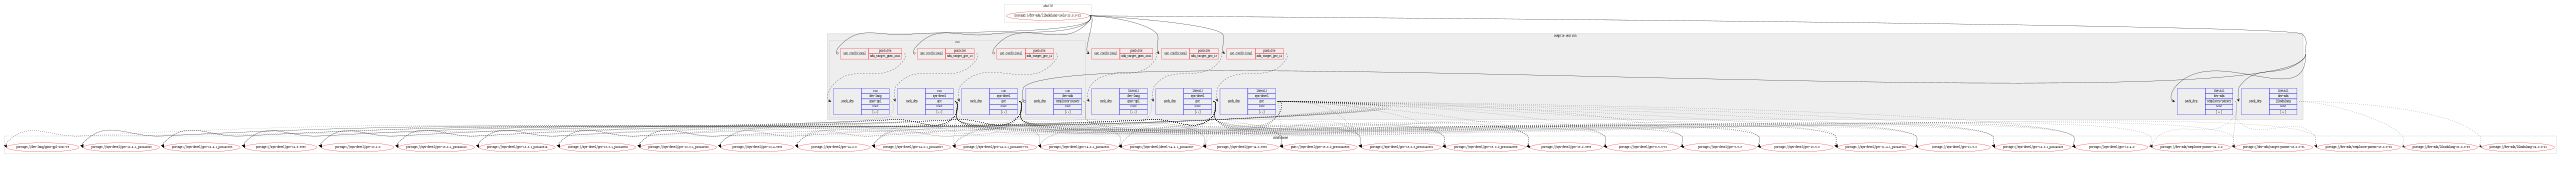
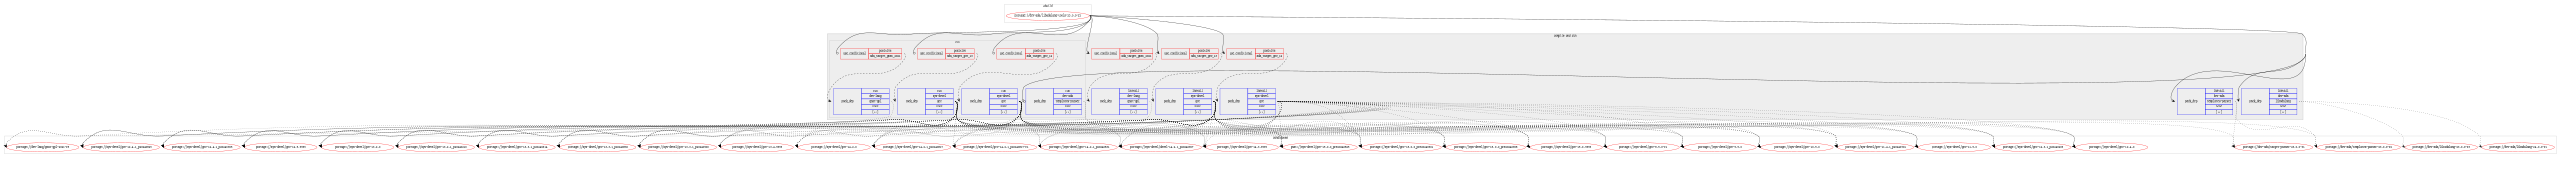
(2191, 147) -> none
